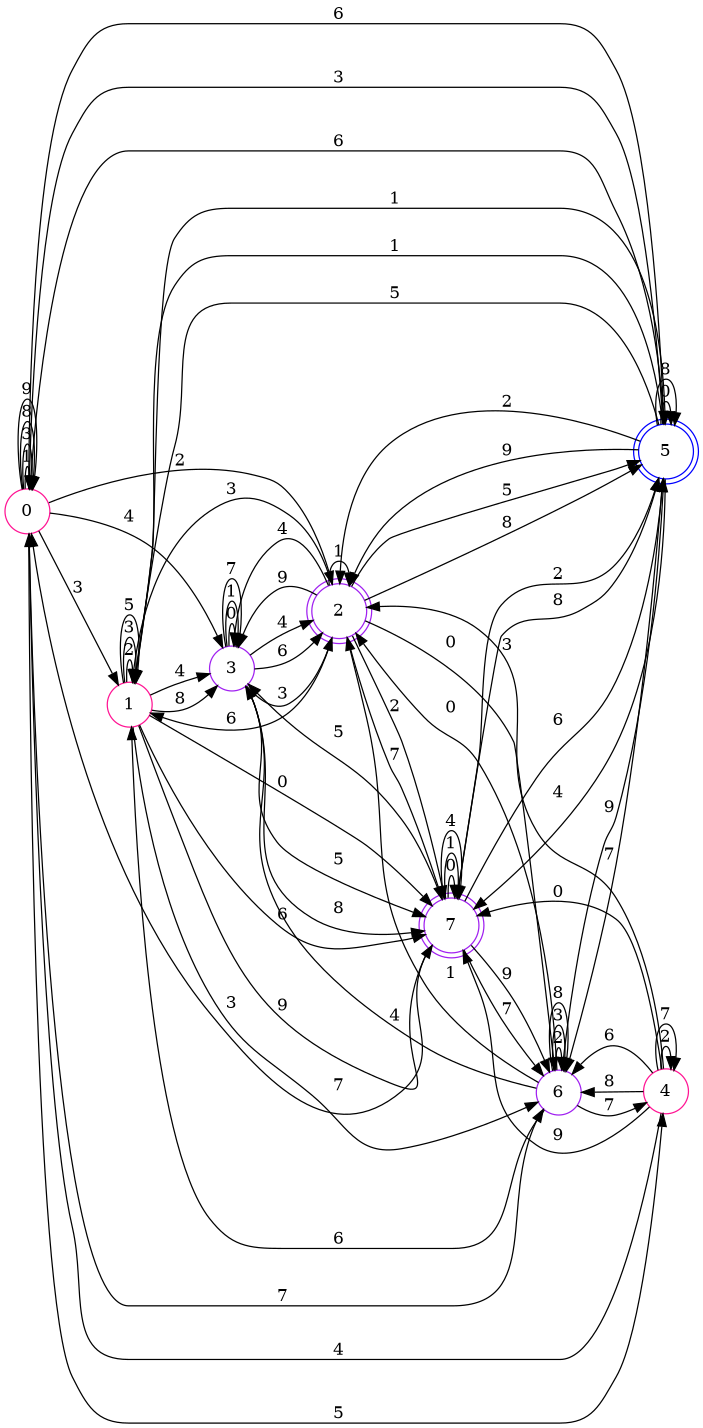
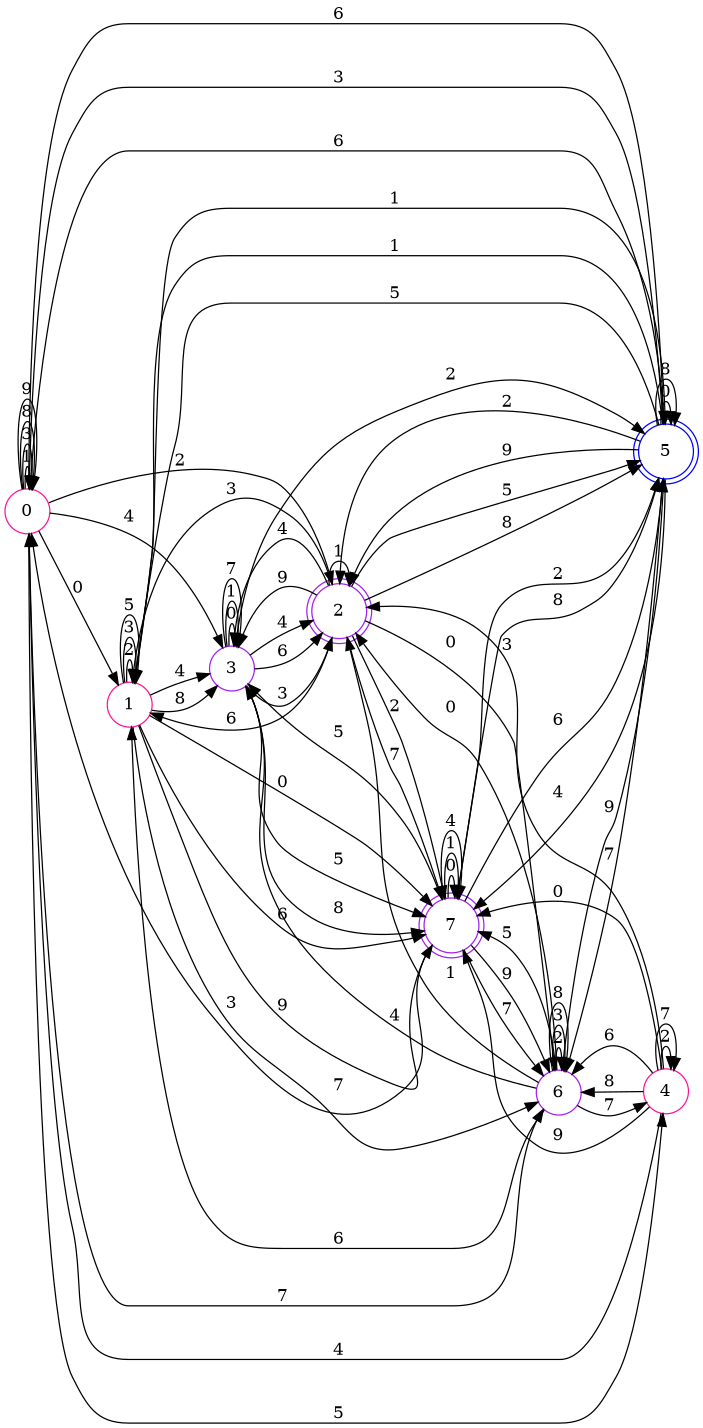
none -> (375, 421)
(79, 588) -> (79, 588)
none -> (538, 994)
